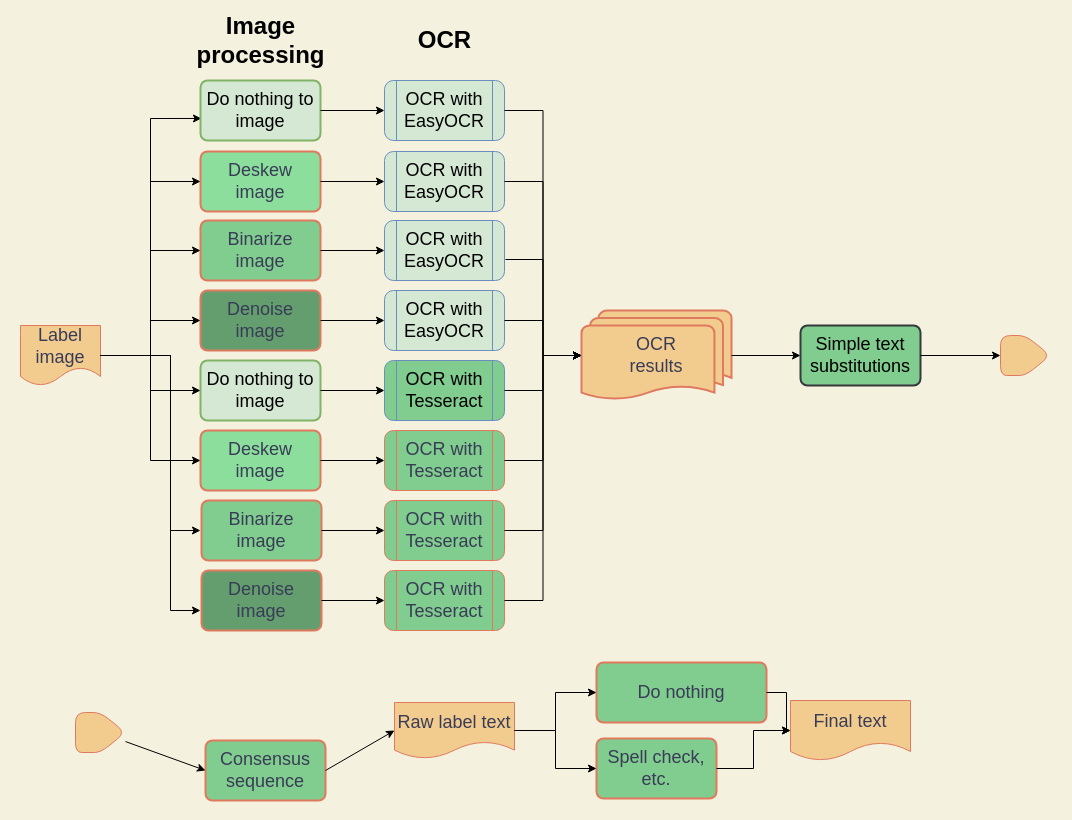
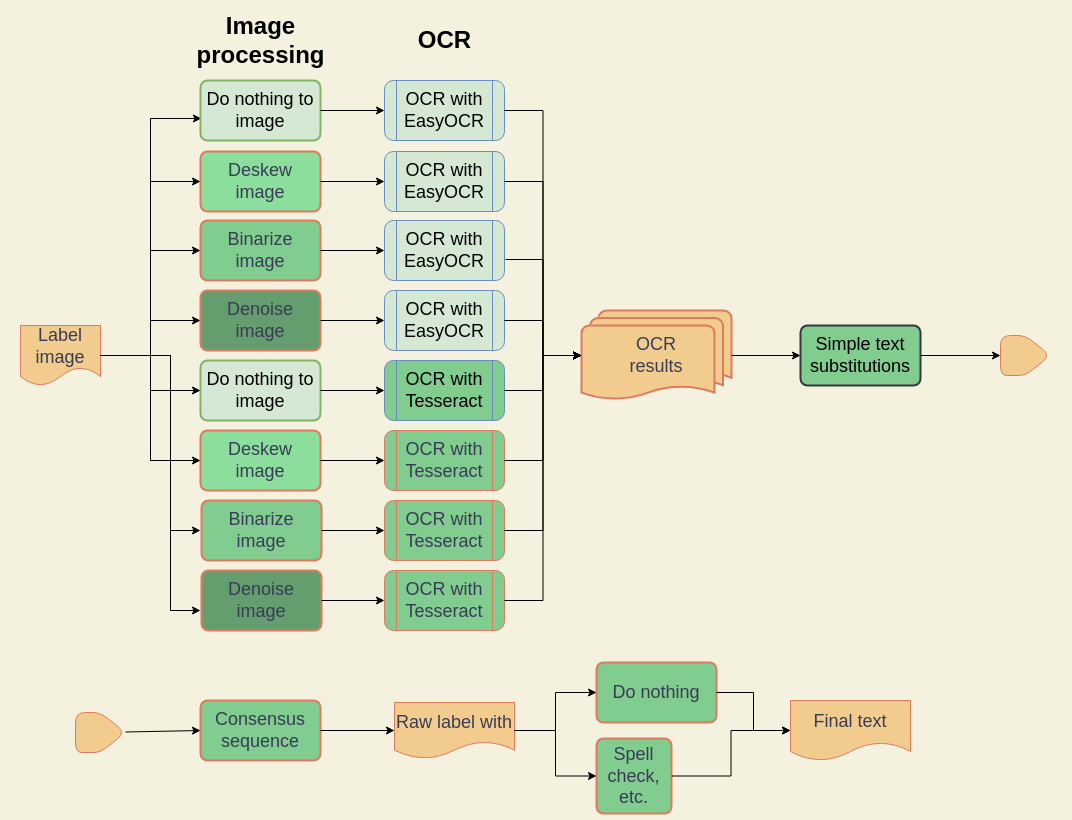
(682, 693) -> (657, 693)
(455, 723) -> (455, 723)
(657, 769) -> (634, 776)
(266, 771) -> (261, 731)
